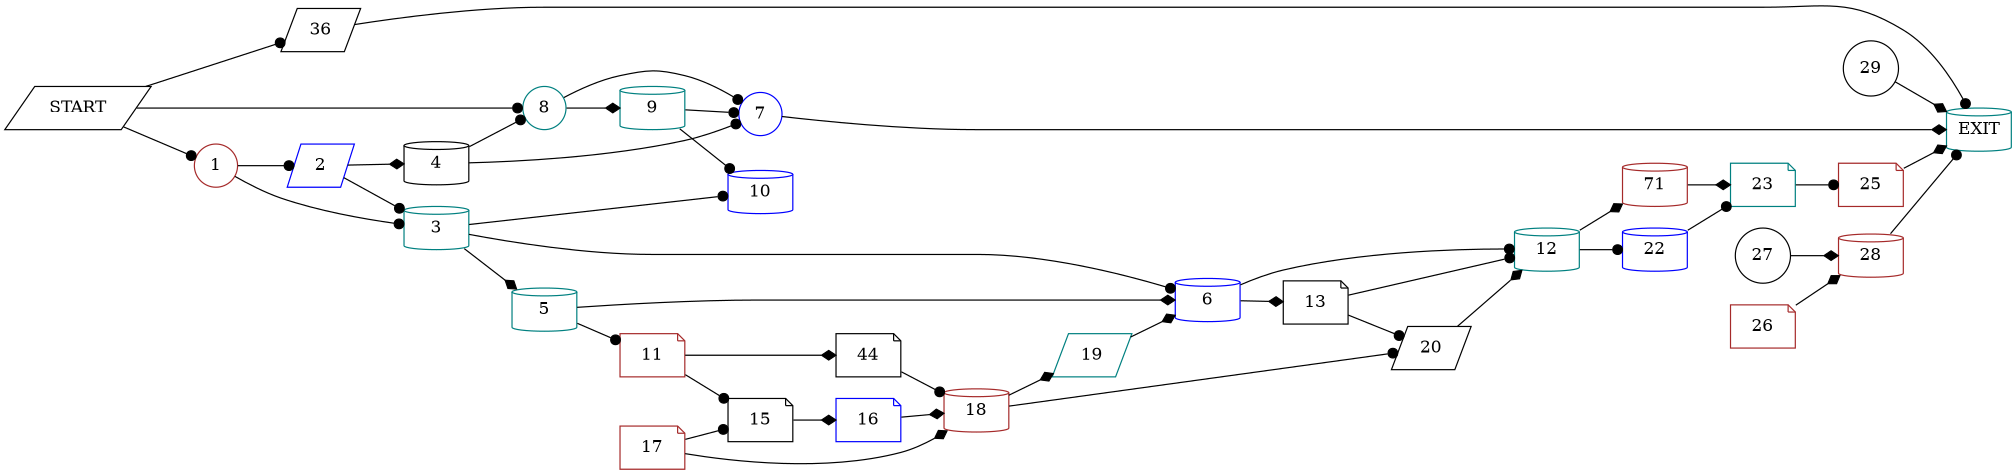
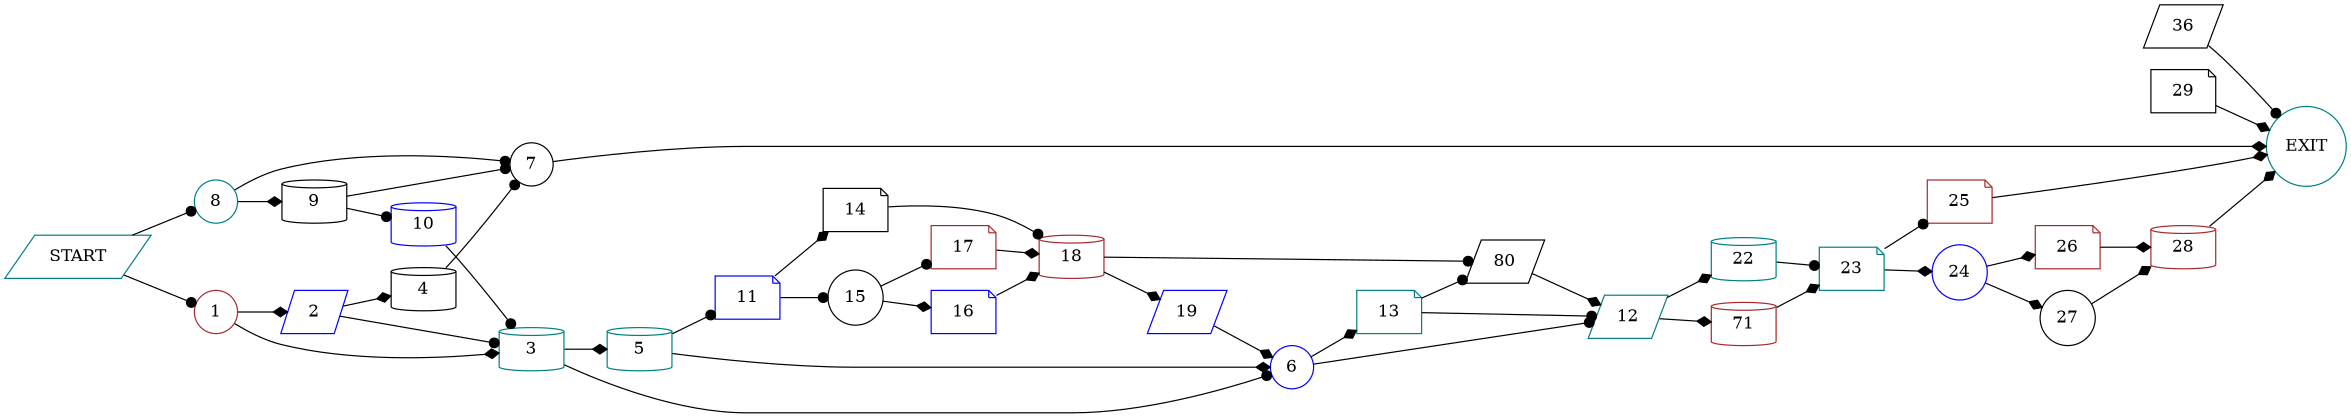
(211, 65) -> none
(1871, 68) -> (2183, 91)
(78, 108) -> (78, 257)
(652, 108) -> (314, 202)
(760, 114) -> (532, 164)
(1979, 130) -> (2306, 146)
(493, 134) -> none
(261, 166) -> (255, 312)
(1922, 196) -> (2237, 204)
(312, 207) -> (357, 356)
(593, 211) -> (477, 282)
(1547, 250) -> (1628, 317)
(1596, 250) -> (1683, 290)
(1655, 250) -> (1744, 259)
none -> (1960, 272)
(1208, 300) -> (1292, 367)
(1316, 302) -> (1389, 312)
(1431, 348) -> (1505, 262)
(652, 355) -> (748, 298)
(868, 355) -> (856, 210)
(1092, 355) -> (1187, 312)
(760, 420) -> (856, 298)
(702, 435) -> (901, 276)
